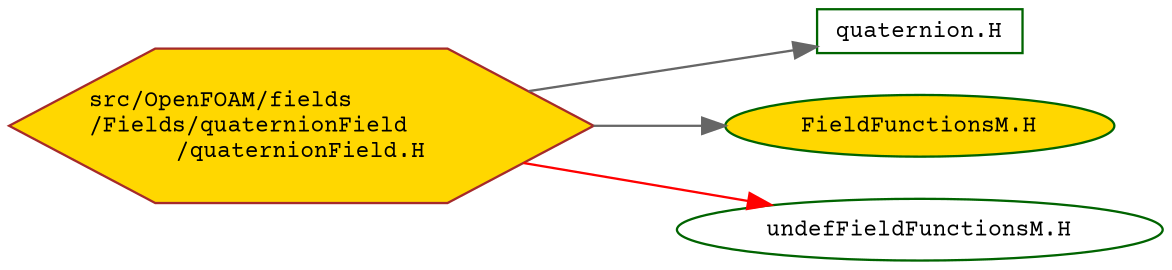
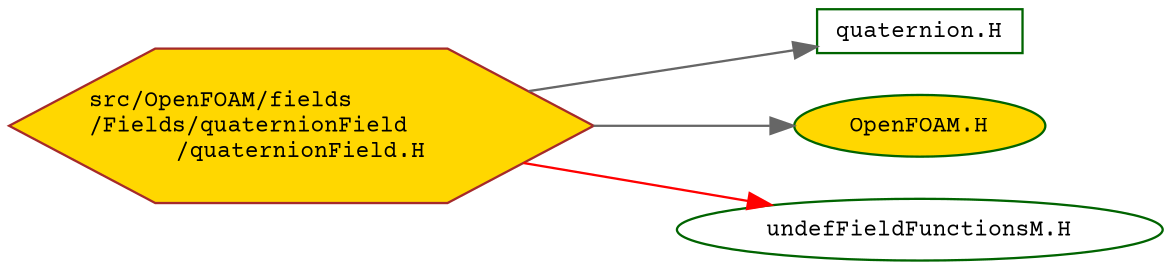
(920, 126) -> (920, 126)
